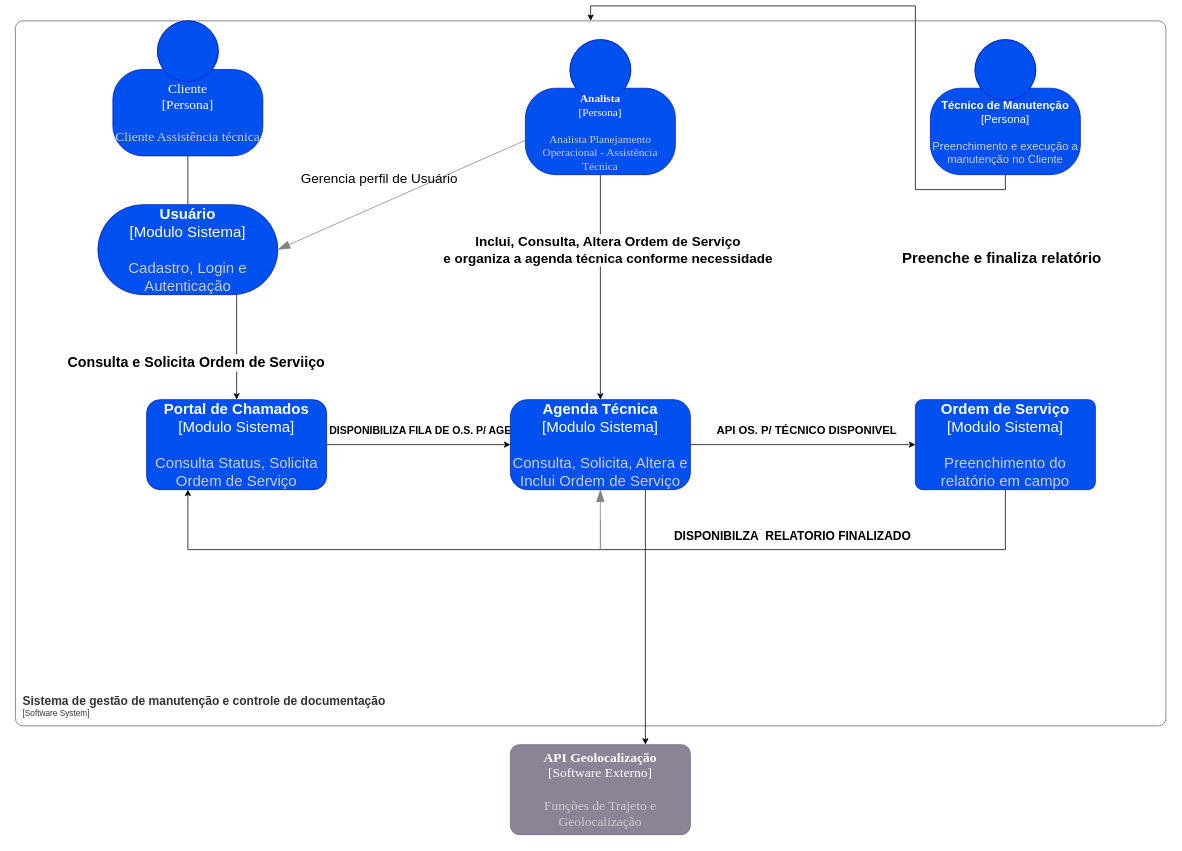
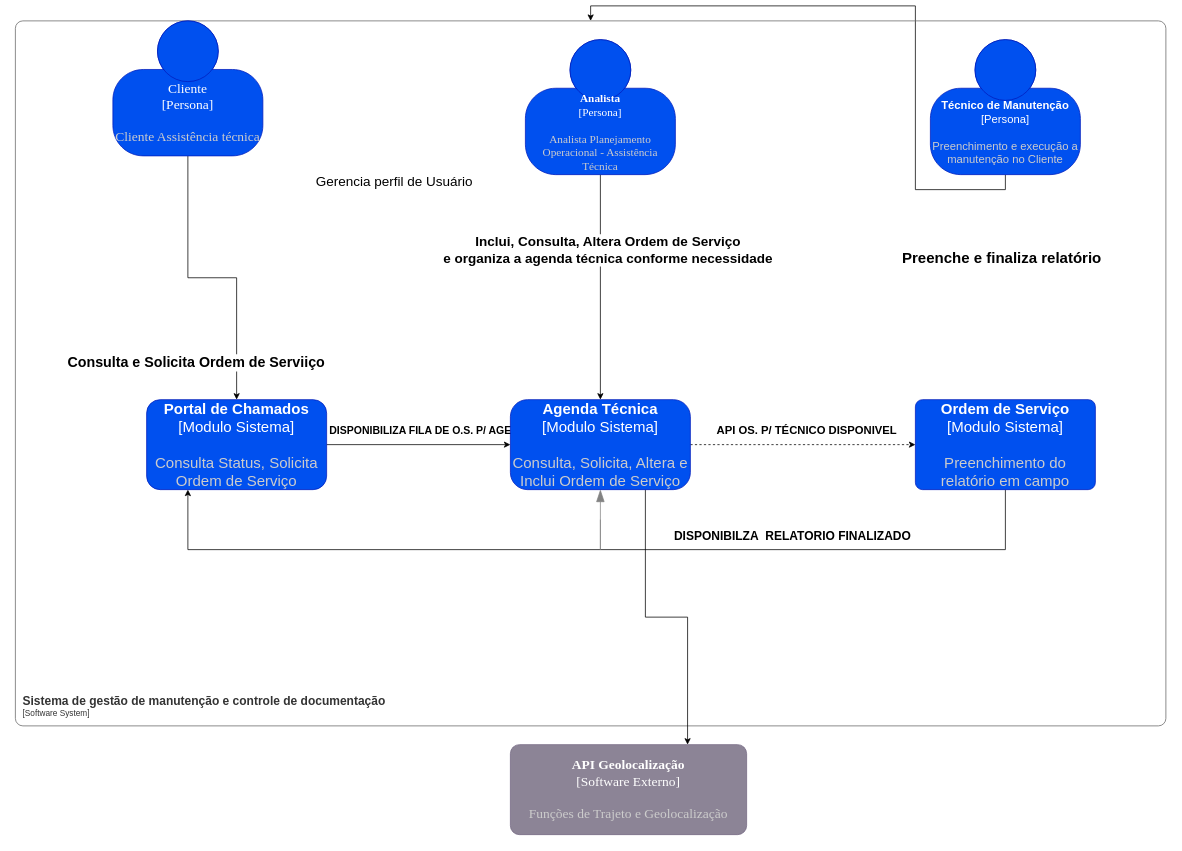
(379, 178) -> (394, 182)
(435, 180) -> none
(188, 249) -> none
(800, 444) -> (800, 444)
(600, 789) -> (629, 789)
